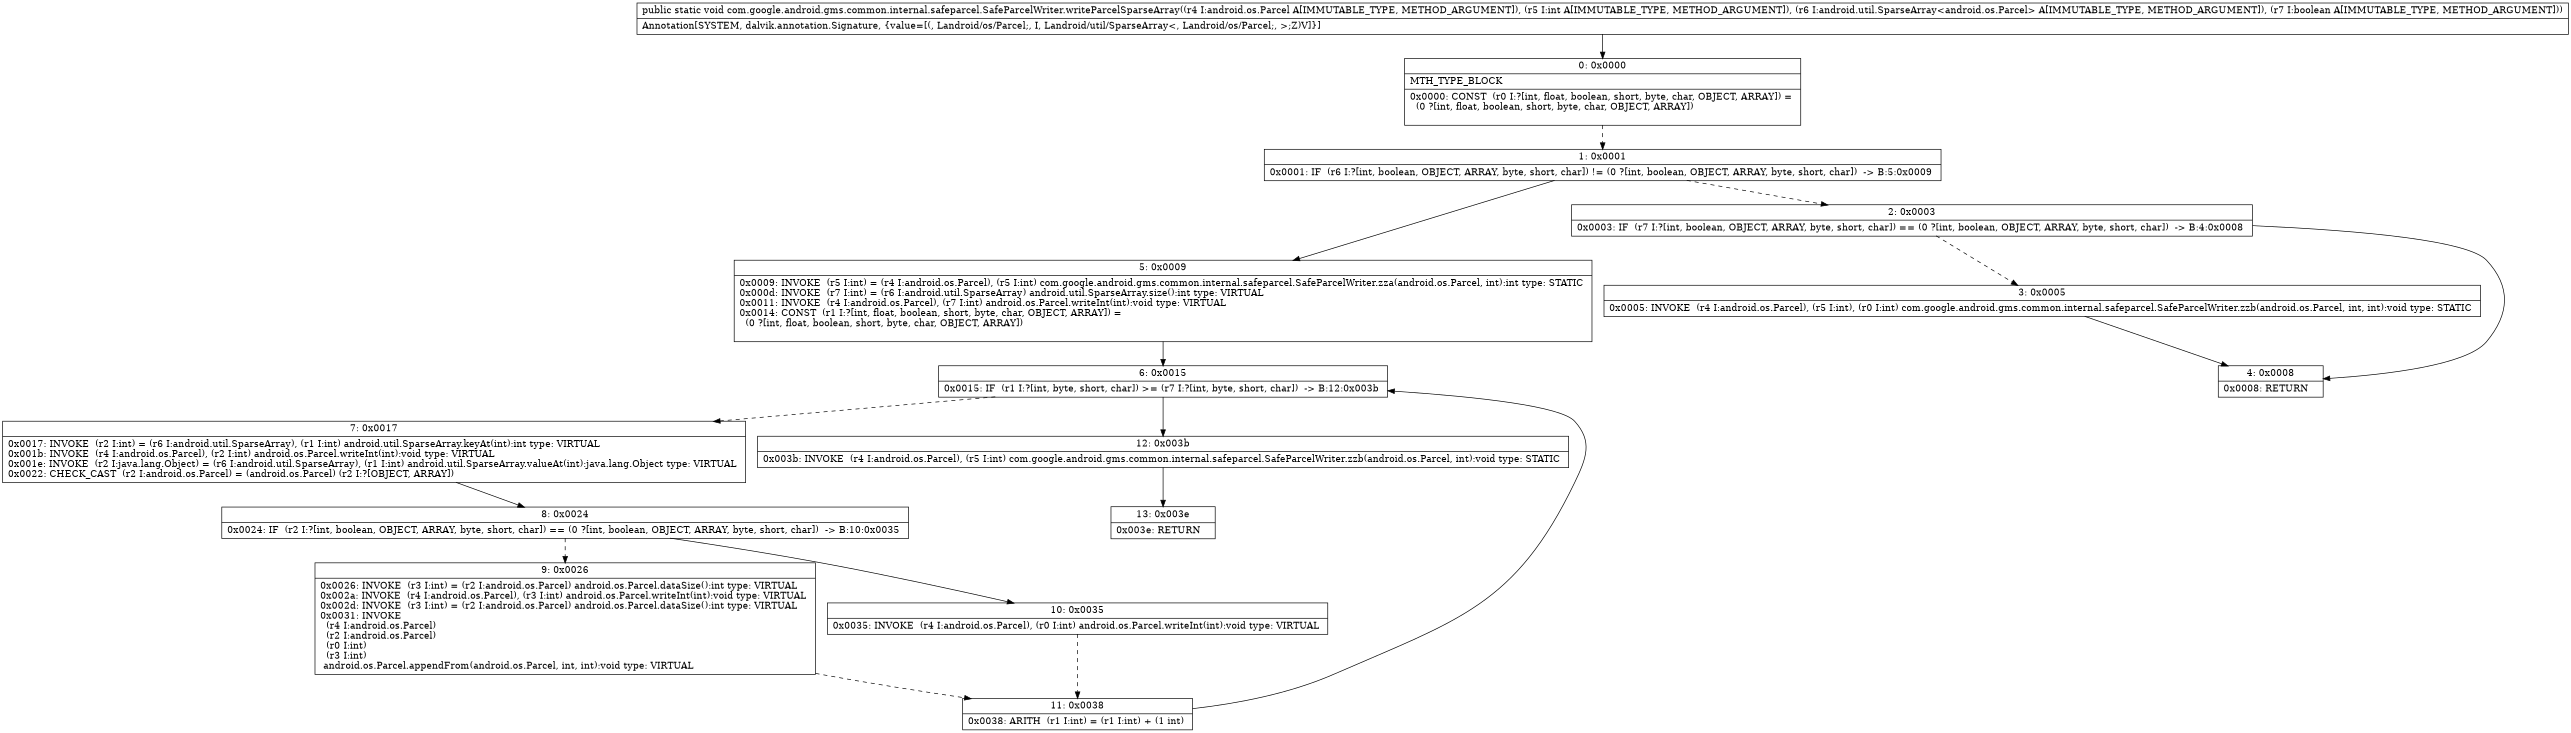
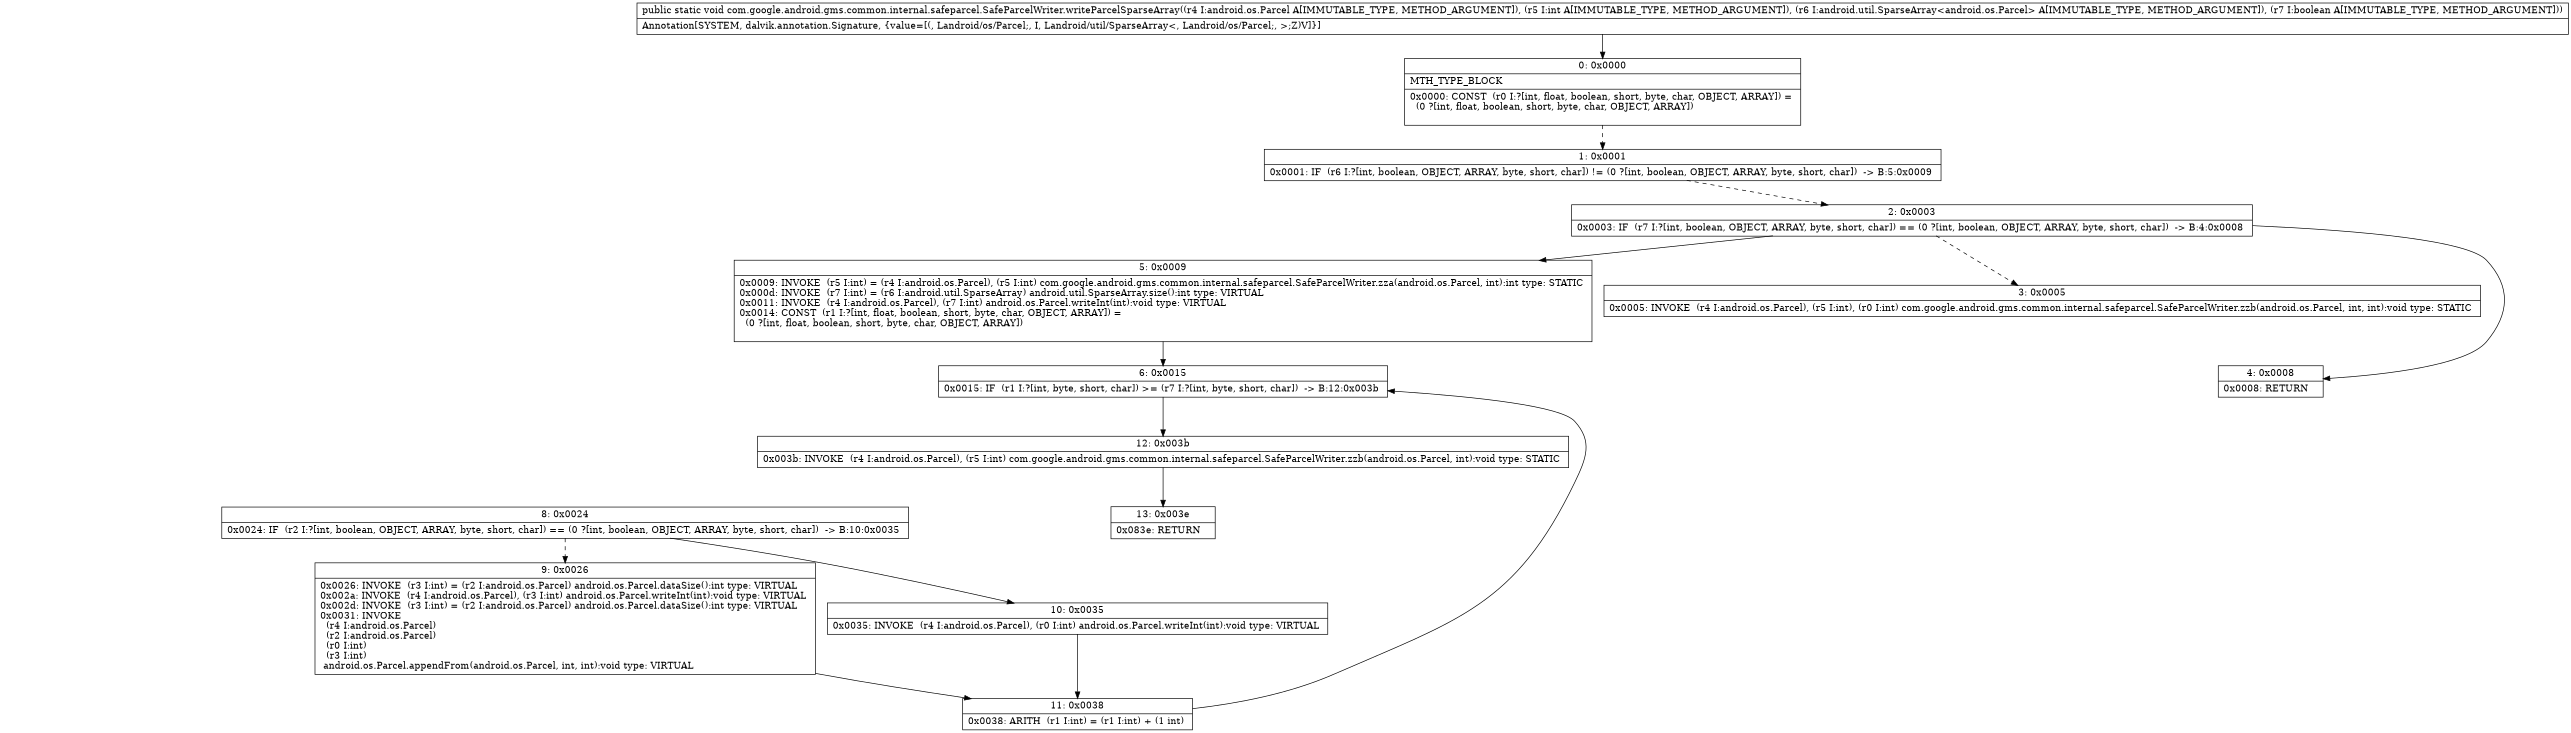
(1427, 219) -> (1659, 248)
(2153, 340) -> none
(374, 452) -> none
(1163, 530) -> (1163, 530)
(1078, 663) -> (1078, 663)
(890, 686) -> (890, 686)
